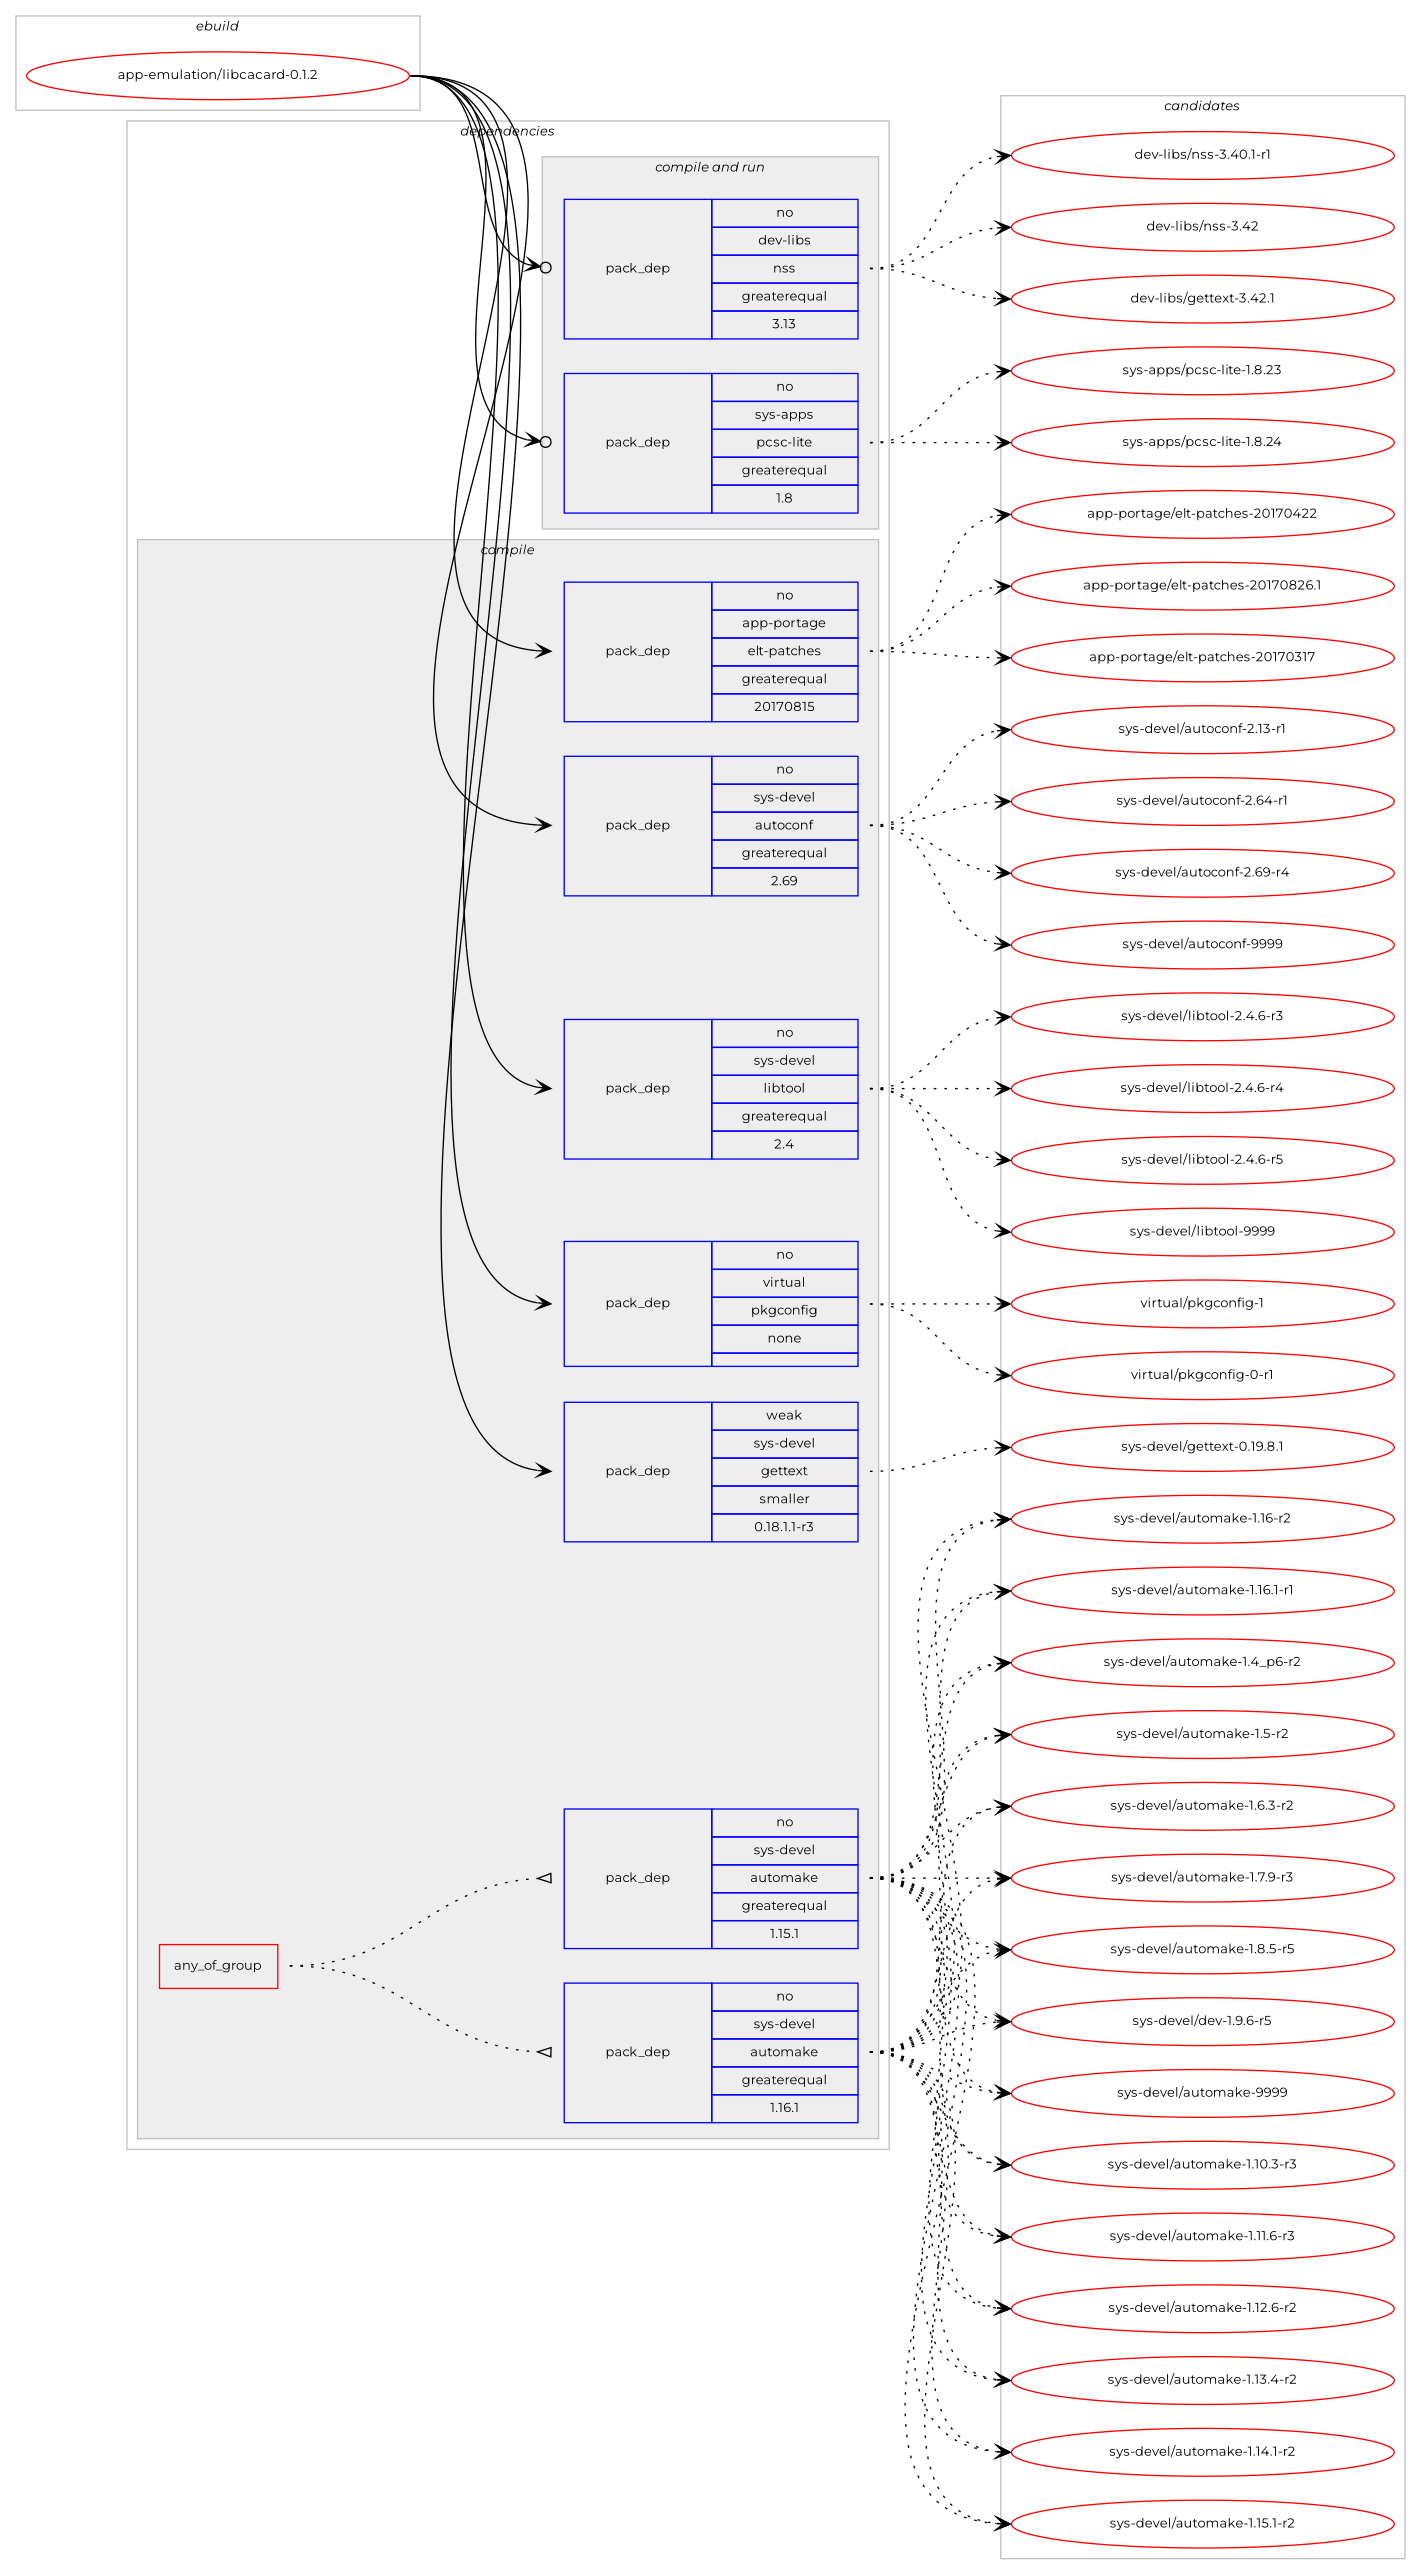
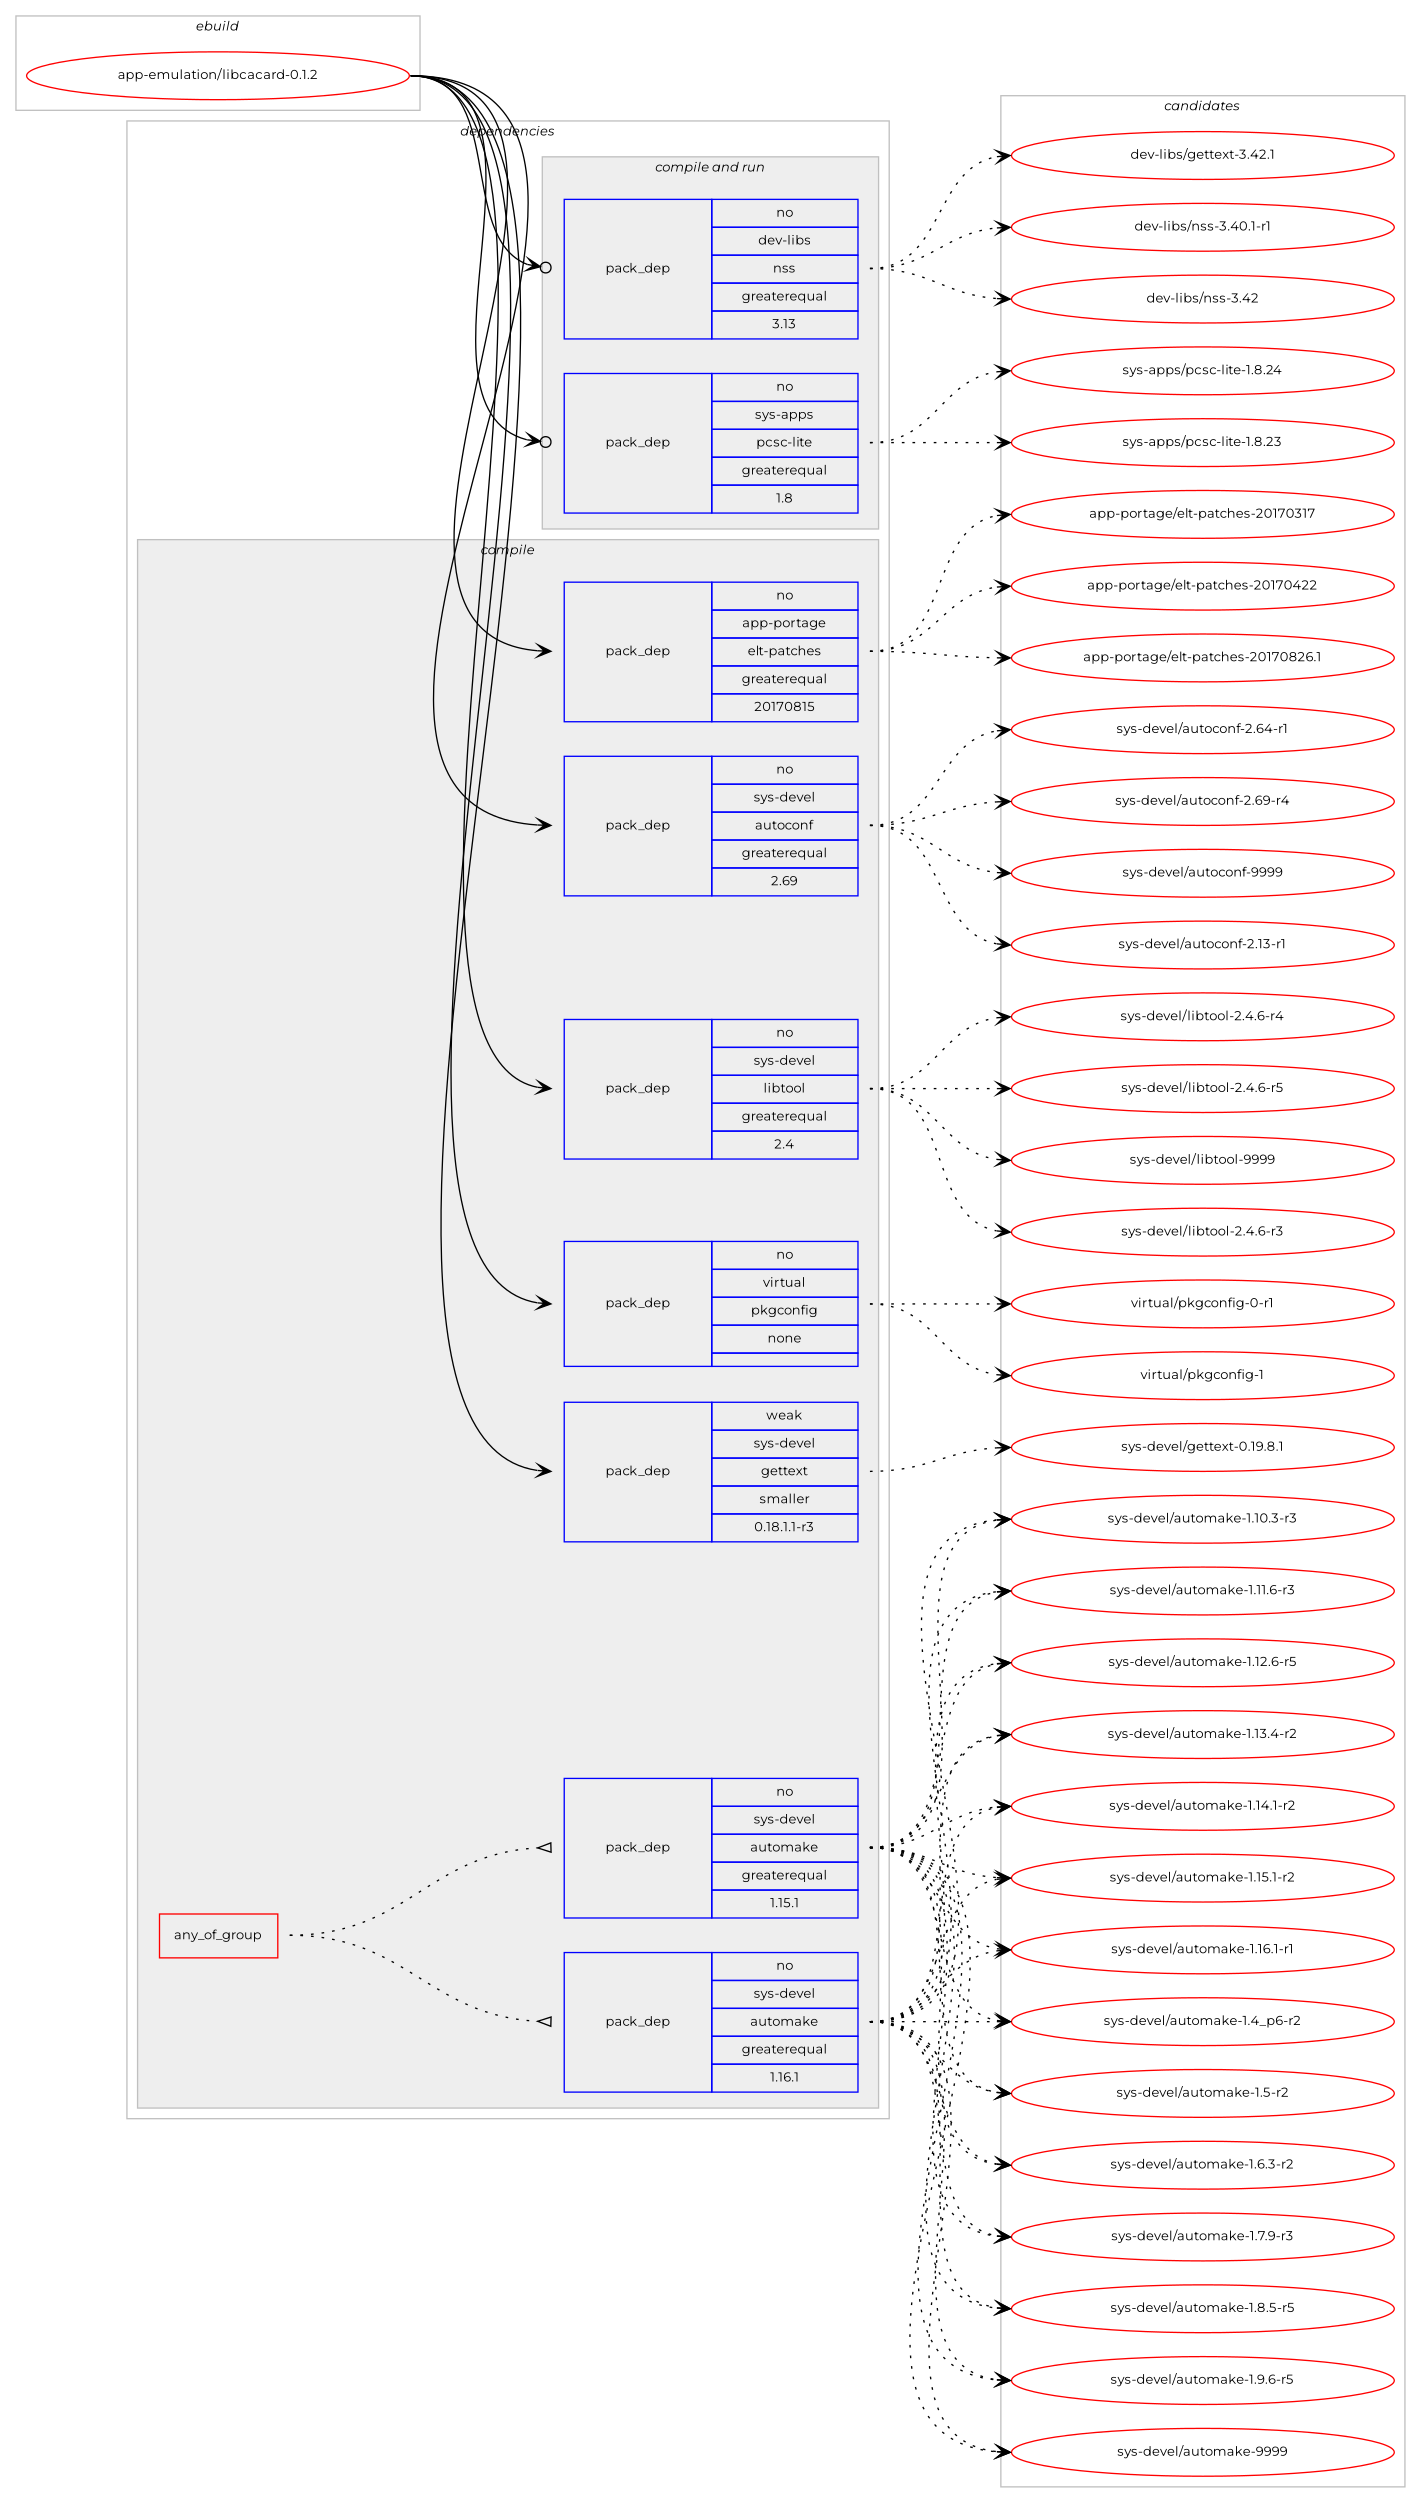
(1203, 1519) -> none
(1203, 2022) -> (1203, 2381)
(1203, 2309) -> (1203, 1663)
